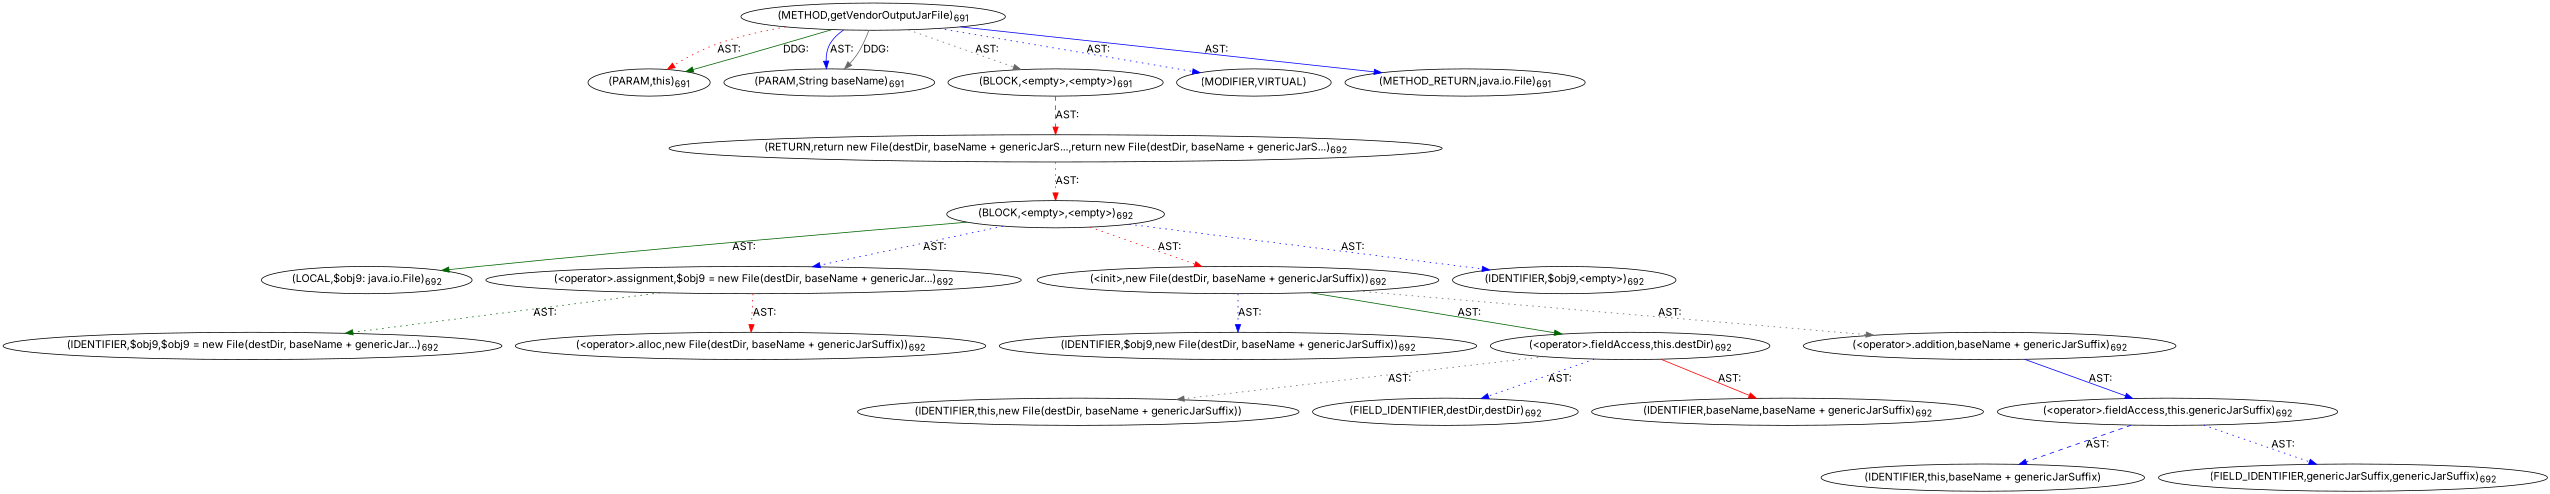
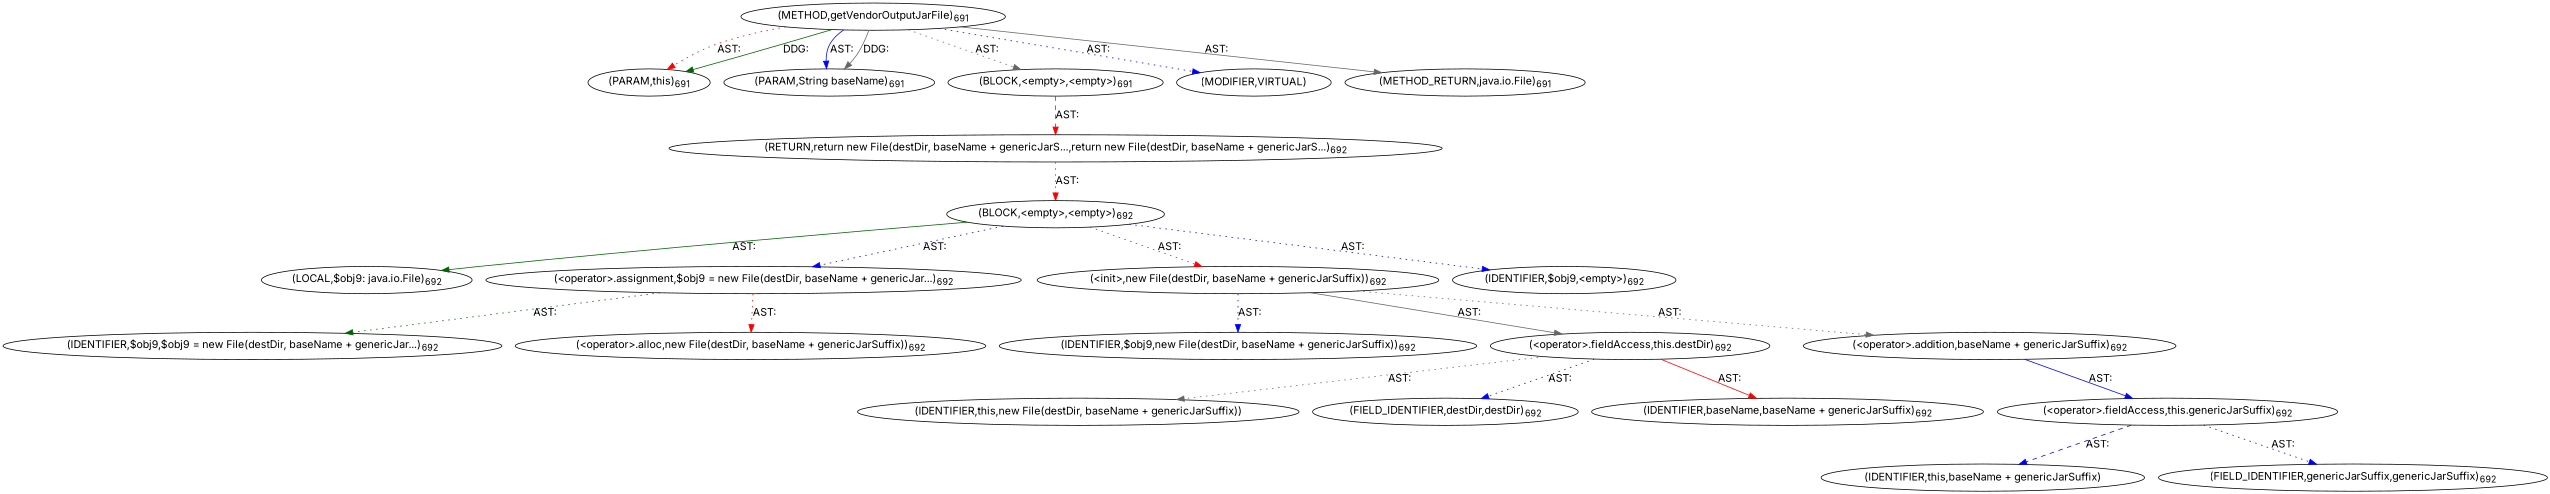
(1167, 49) -> (1167, 49)
(1433, 313) -> (1433, 313)
